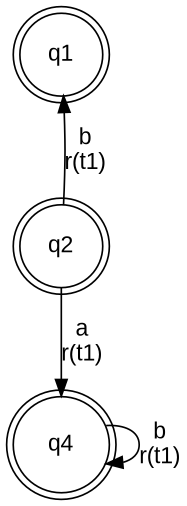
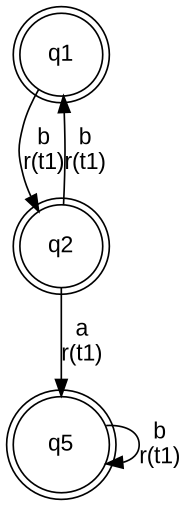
none -> (20, 142)
(61, 445) -> (61, 445)
